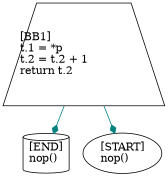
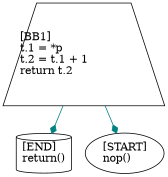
(84, 54) -> (84, 54)
(46, 153) -> (44, 153)
